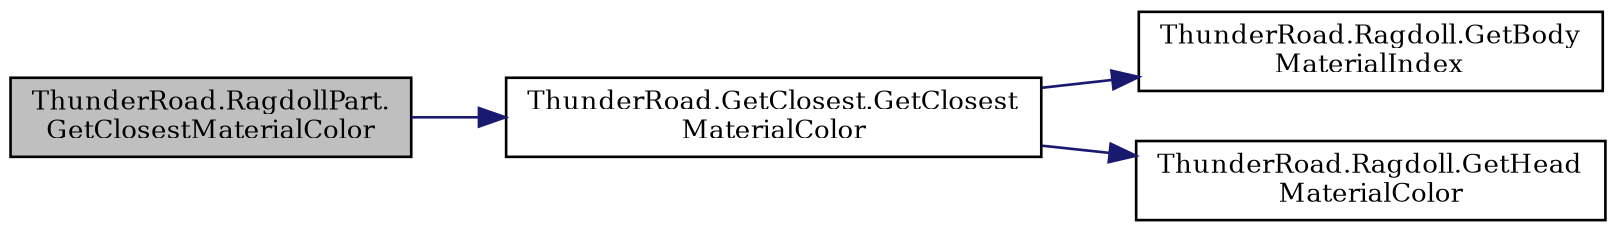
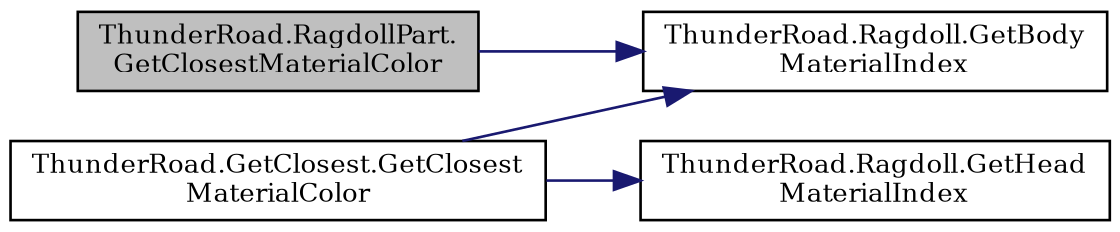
(445, 117) -> (547, 51)
(1371, 181) -> (875, 181)
